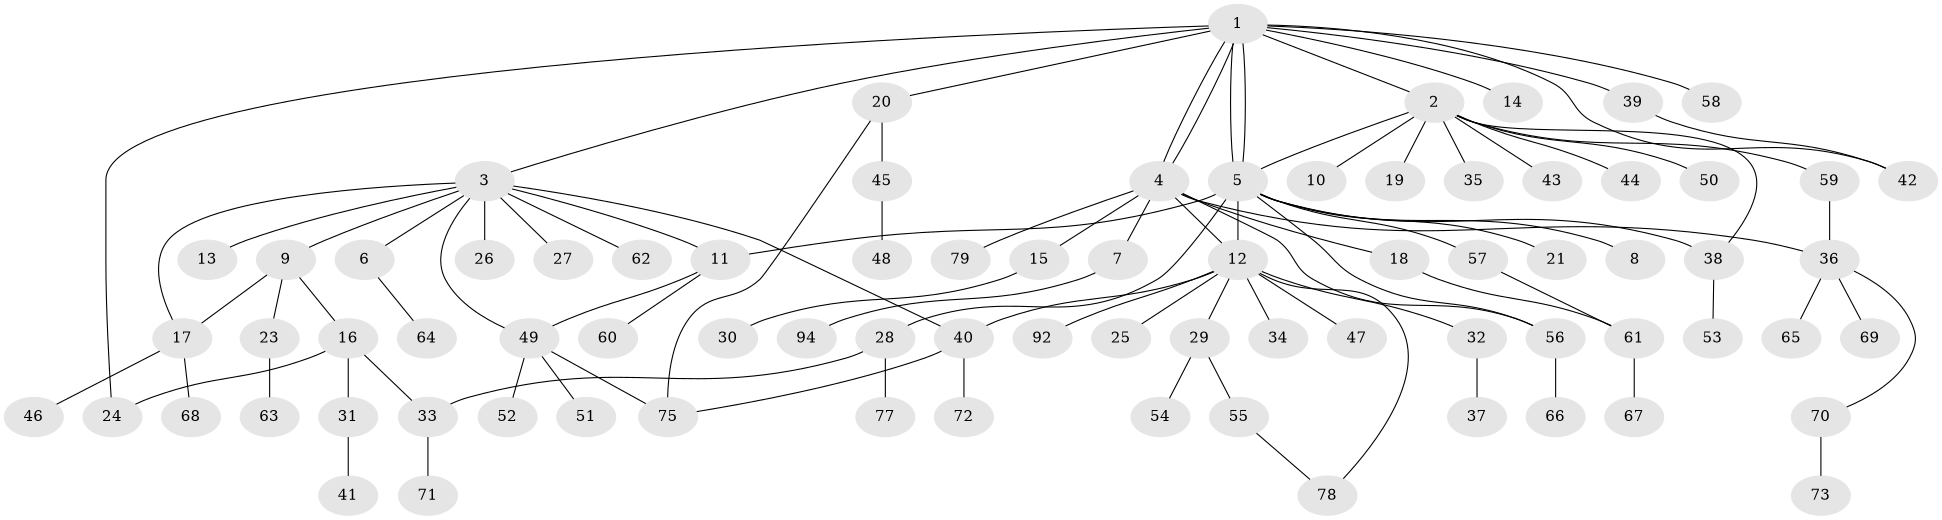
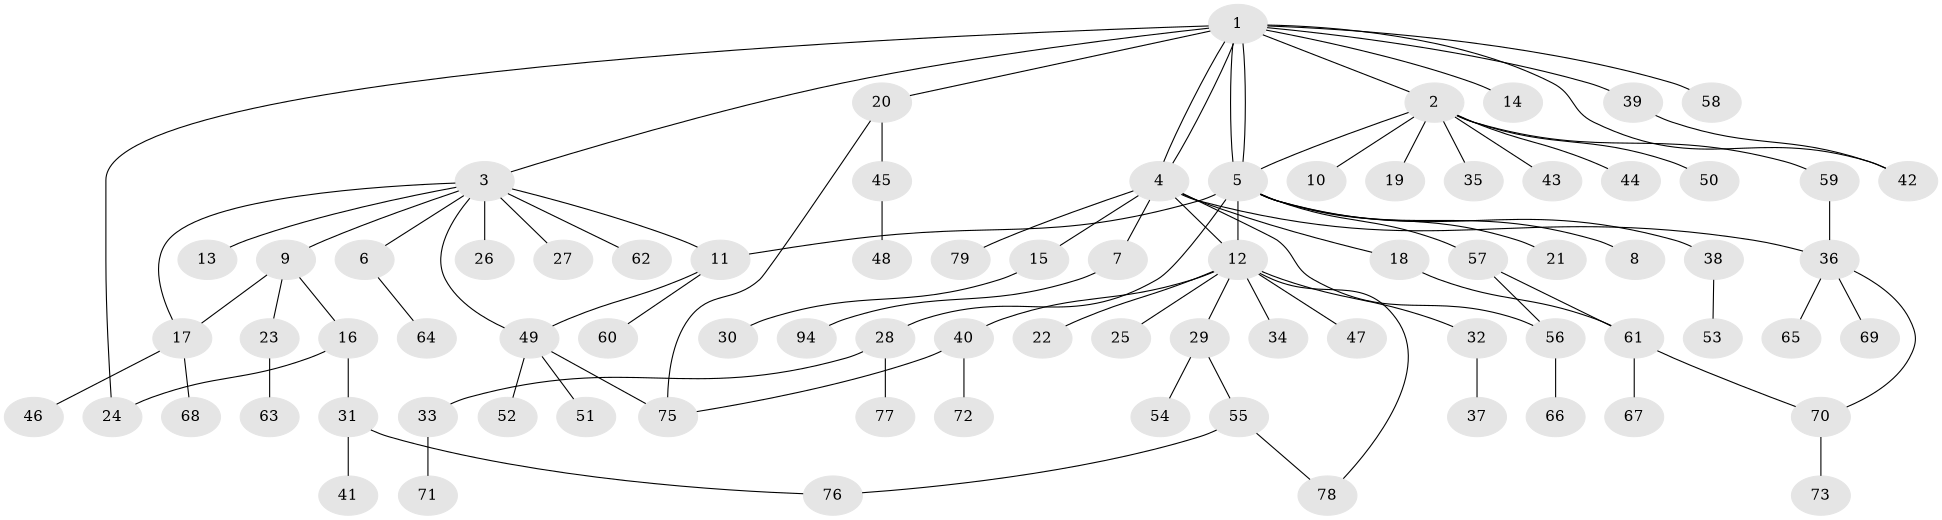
(1650, 133) -> none
(735, 232) -> none
(1382, 289) -> (1508, 290)
(1043, 338) -> (1043, 338)
(388, 378) -> none
none -> (1726, 380)
none -> (833, 496)
